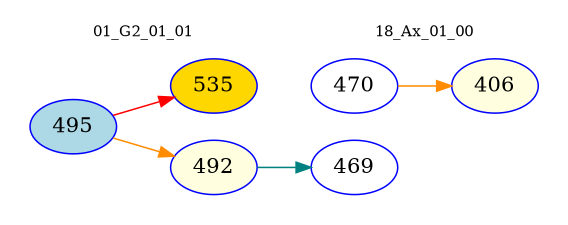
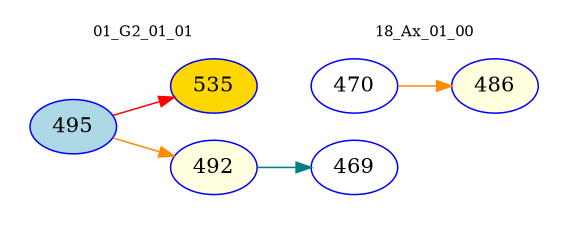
(495, 86) -> (495, 86)
